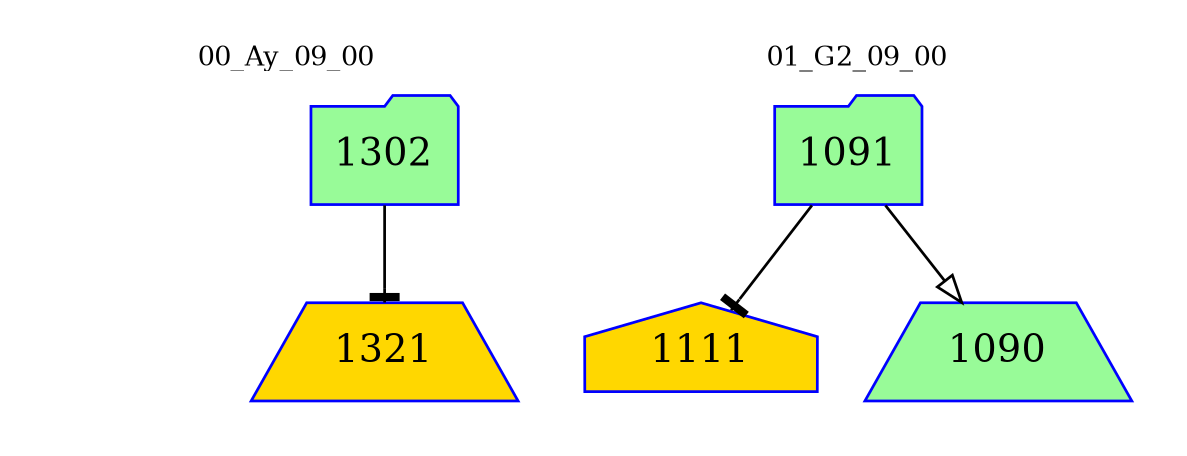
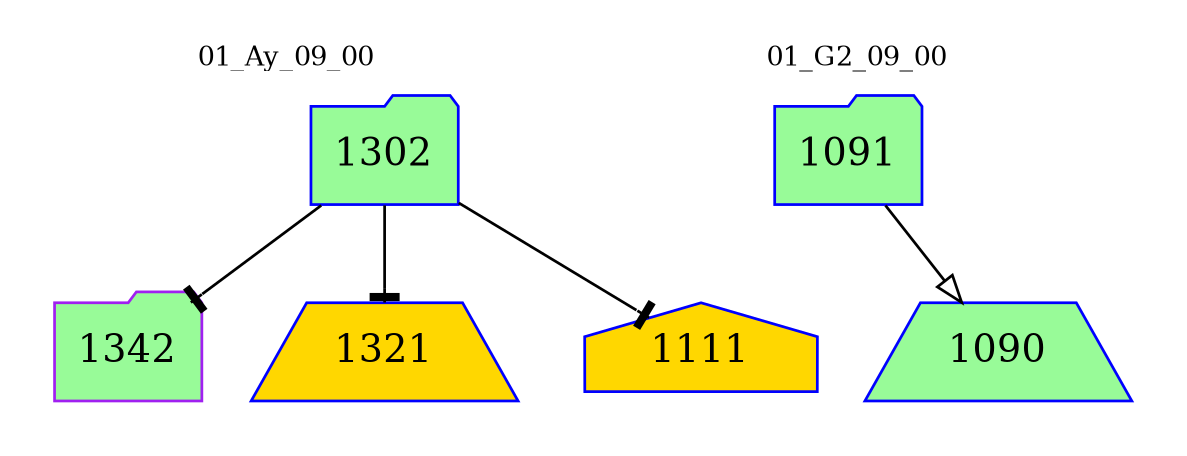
(286, 59) -> (286, 59)
(776, 252) -> (521, 240)
none -> (128, 352)
